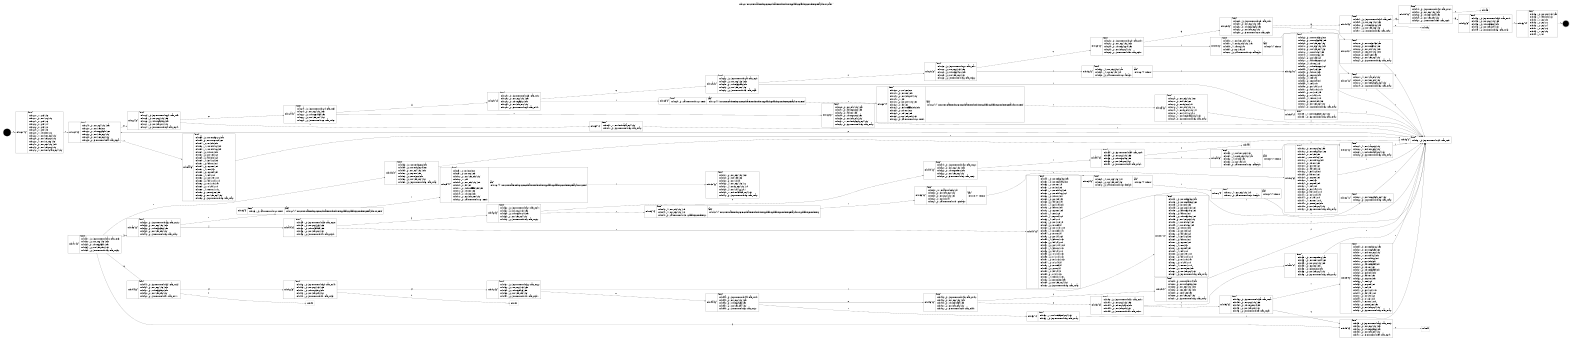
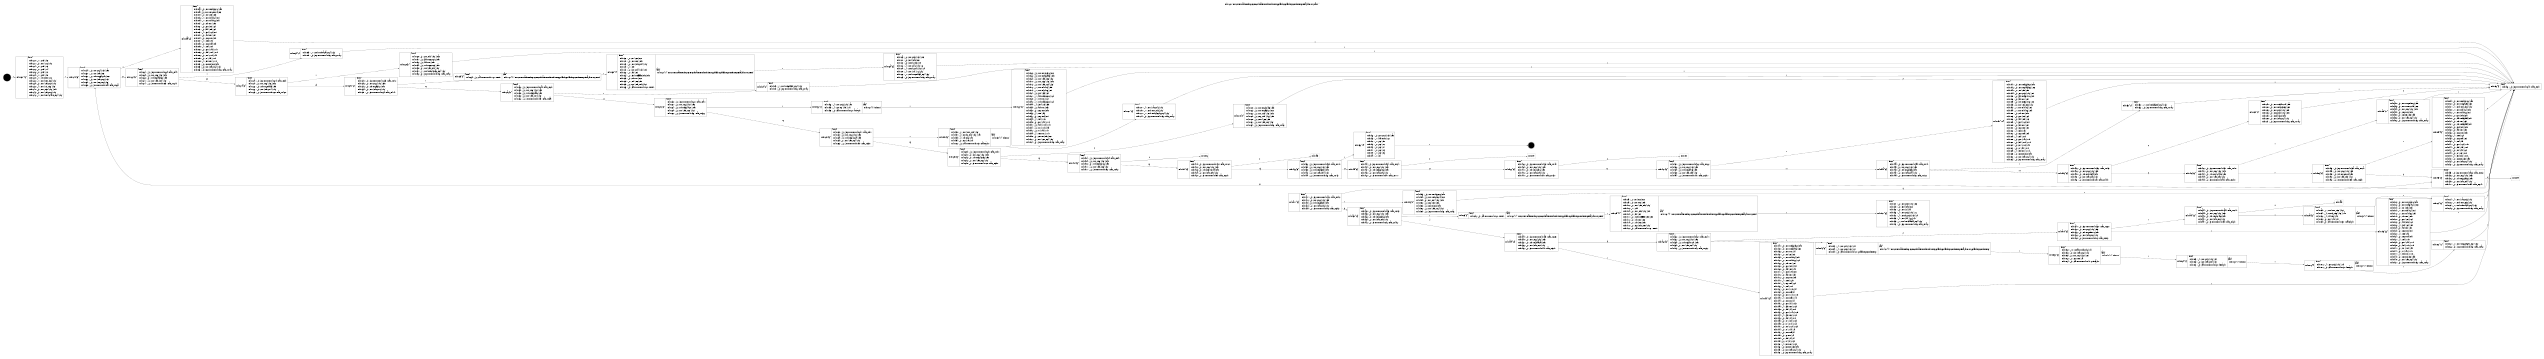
(124, 267) -> (1344, 170)
